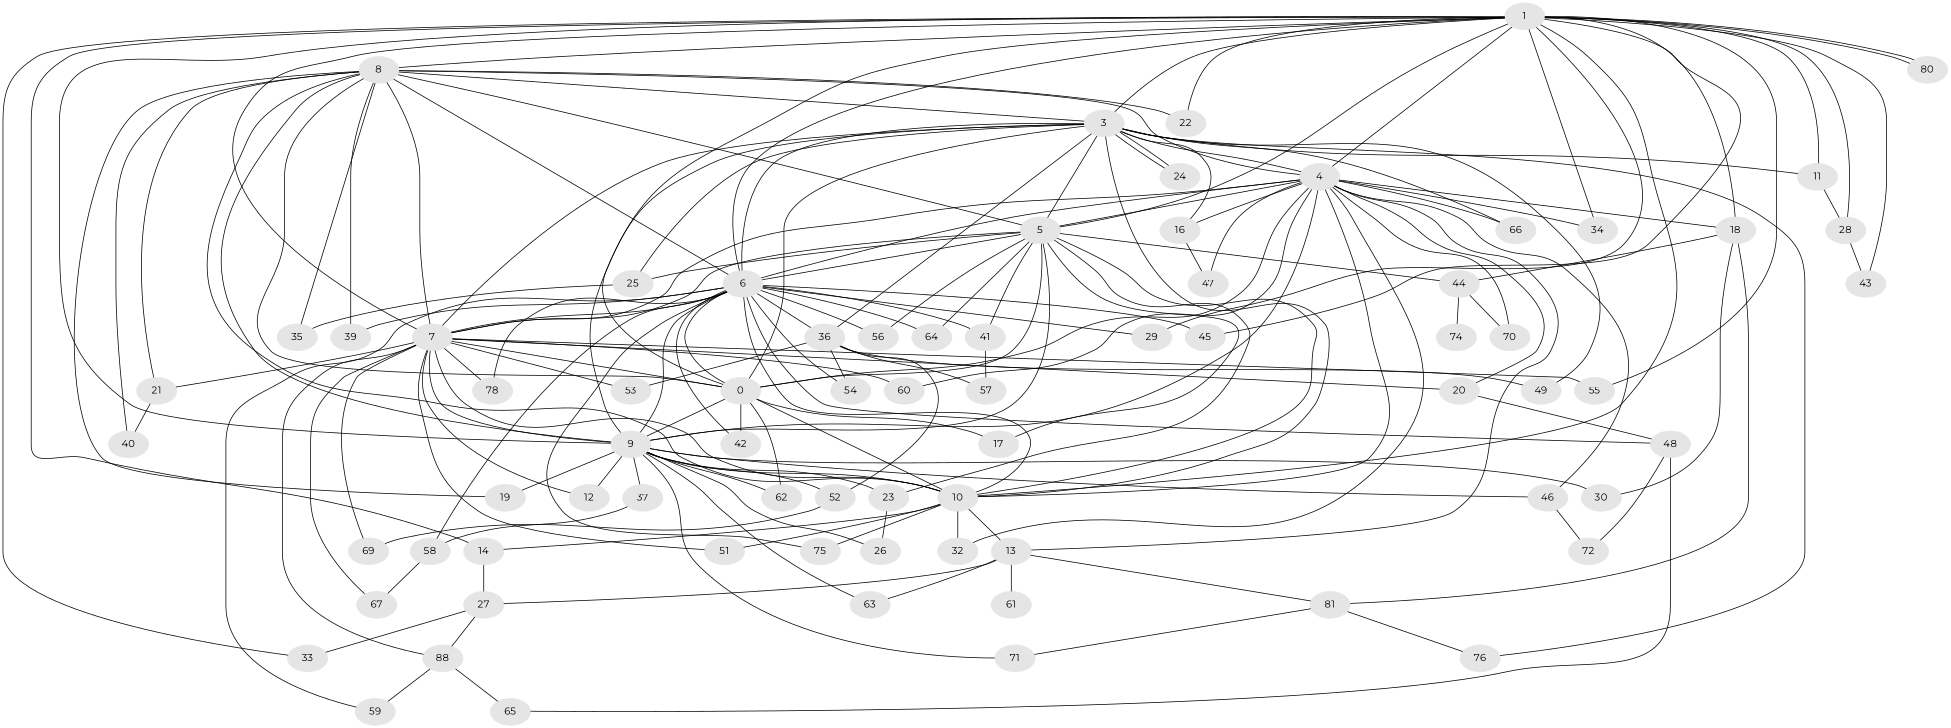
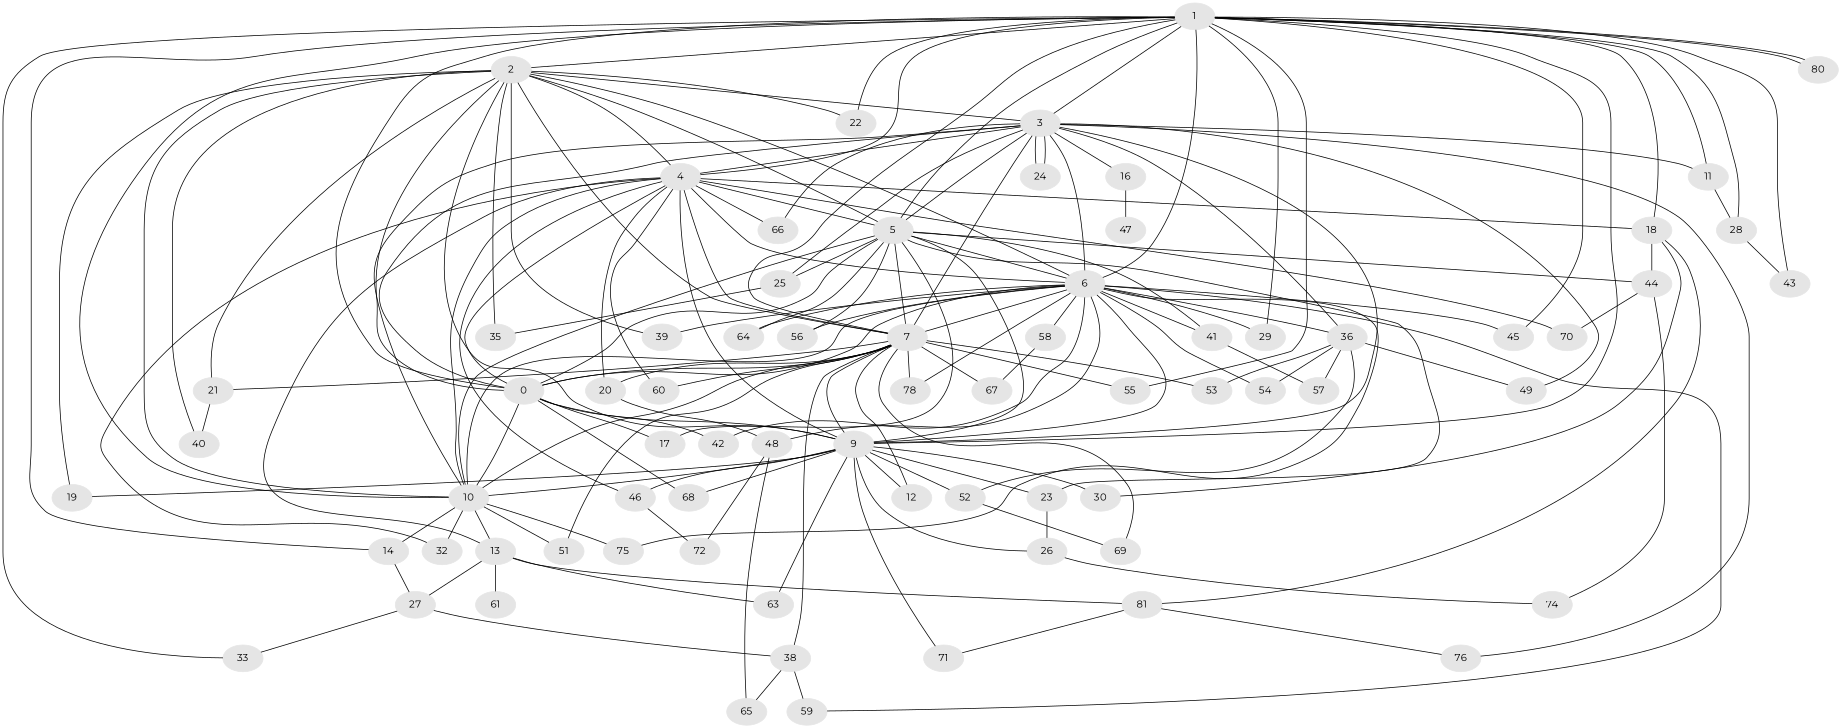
(379, 70) -> (511, 70)
(1247, 203) -> none
(1243, 213) -> none
(1598, 230) -> none
(643, 498) -> none
(782, 498) -> (689, 498)
none -> (1309, 591)
(443, 658) -> (791, 658)
